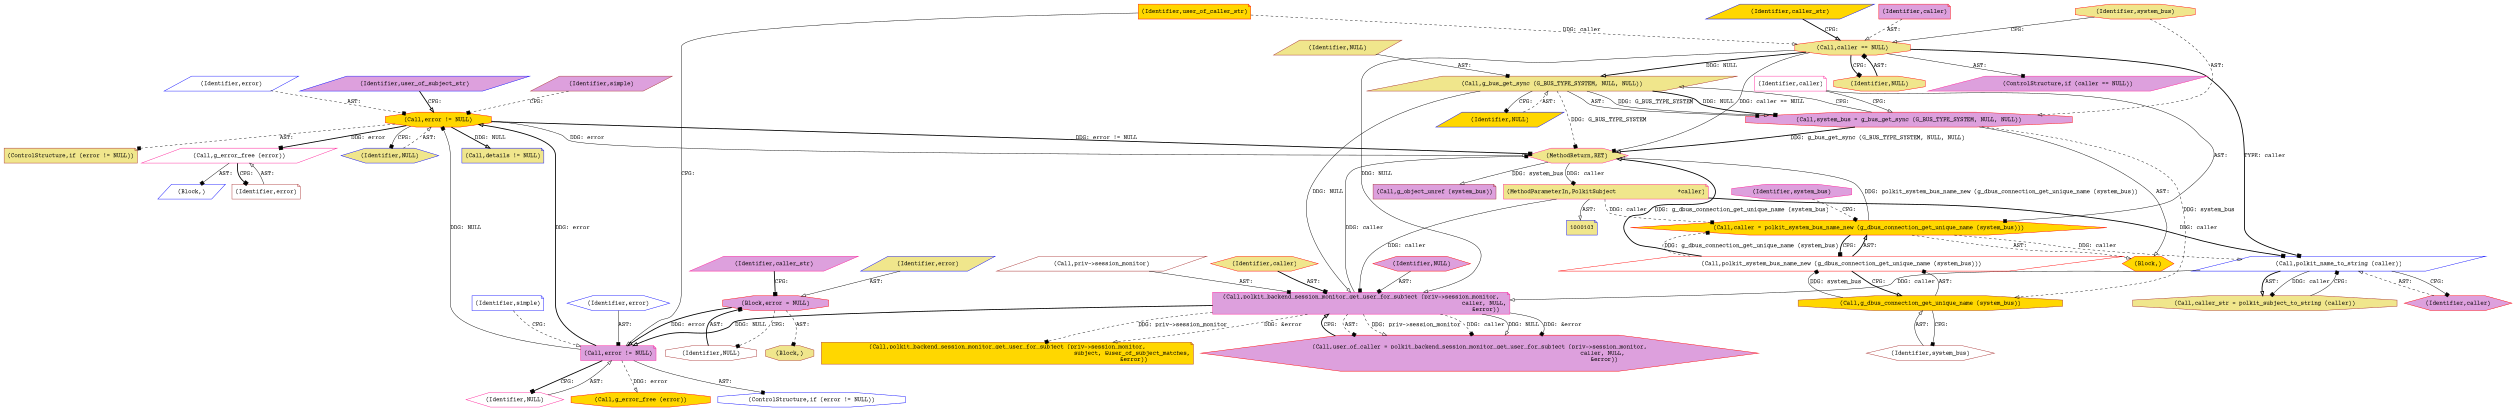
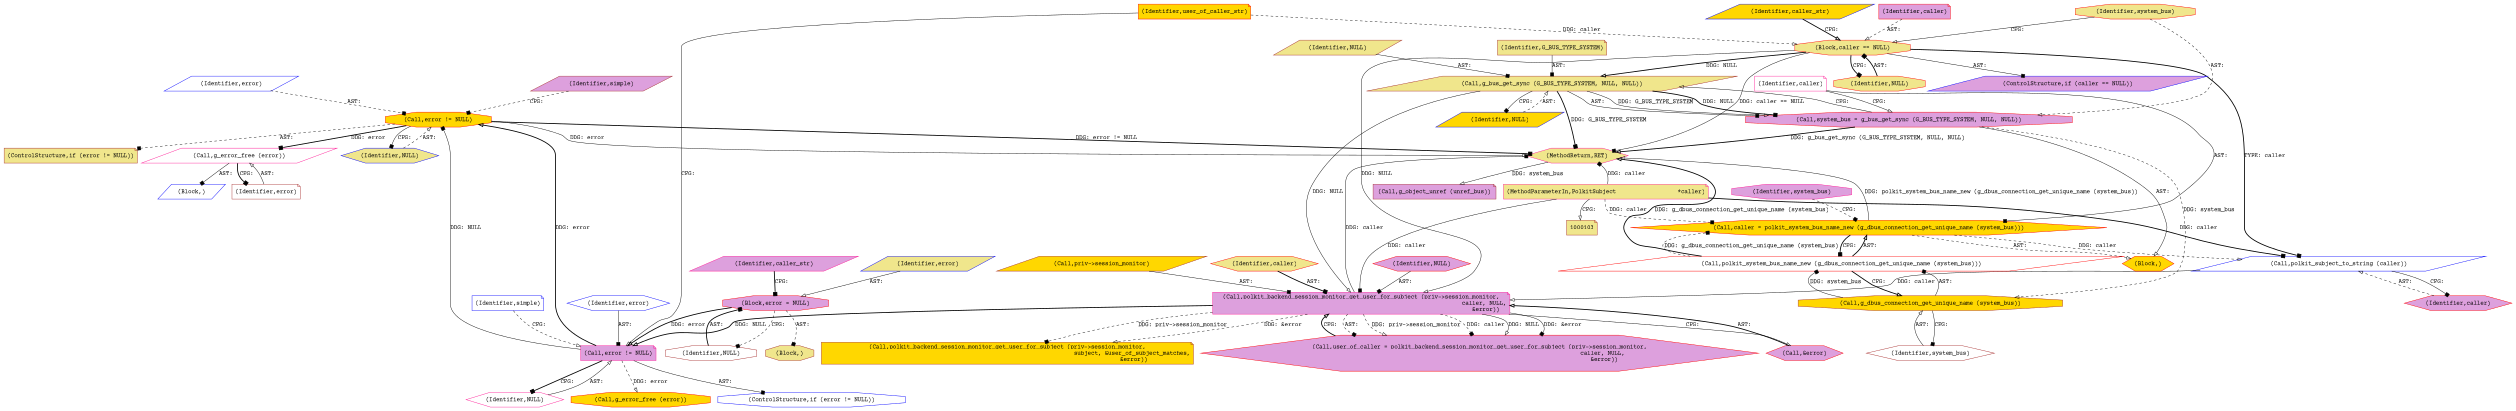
none -> (1552, 48)
(1853, 48) -> (1853, 48)
(415, 84) -> none
(2068, 84) -> (2068, 84)
(1568, 117) -> (1568, 117)
(503, 156) -> none
(1565, 173) -> (1607, 174)
(1435, 192) -> (1435, 192)
(1591, 210) -> (1591, 210)
(1582, 228) -> (1582, 228)
(1102, 264) -> (1102, 264)
(2339, 264) -> (2339, 264)
(2265, 303) -> none
none -> (1805, 353)
